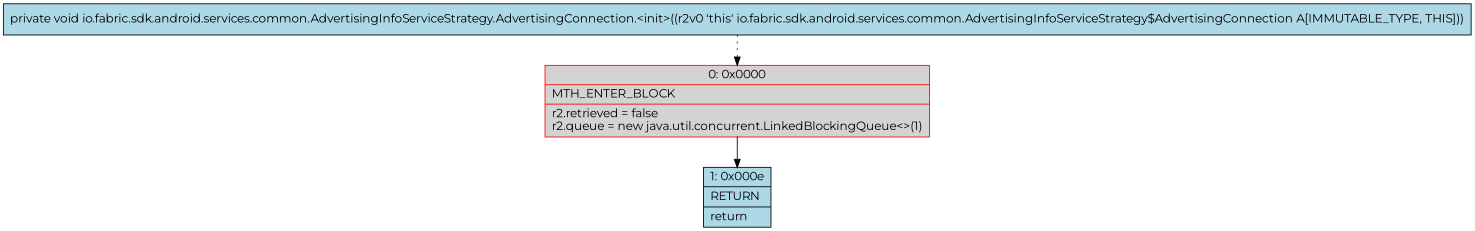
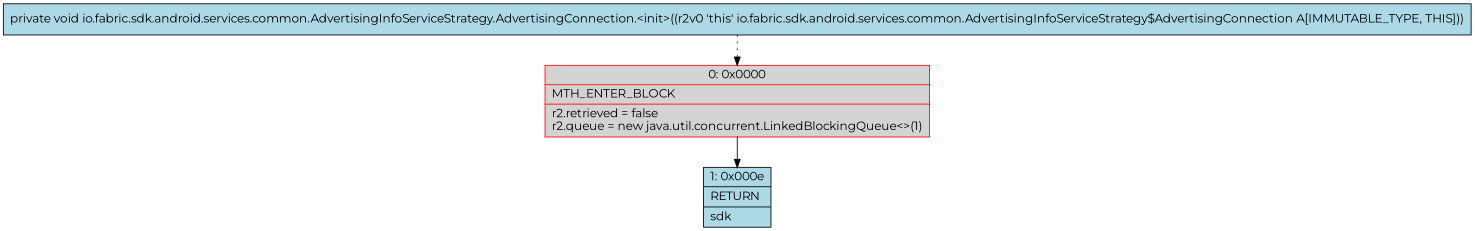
(729, 217) -> (721, 217)
